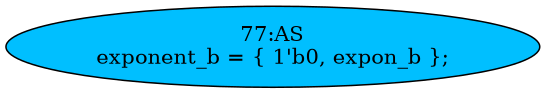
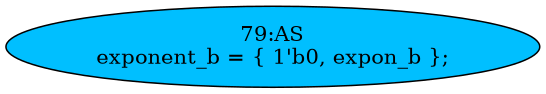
(273, 47) -> (273, 47)
